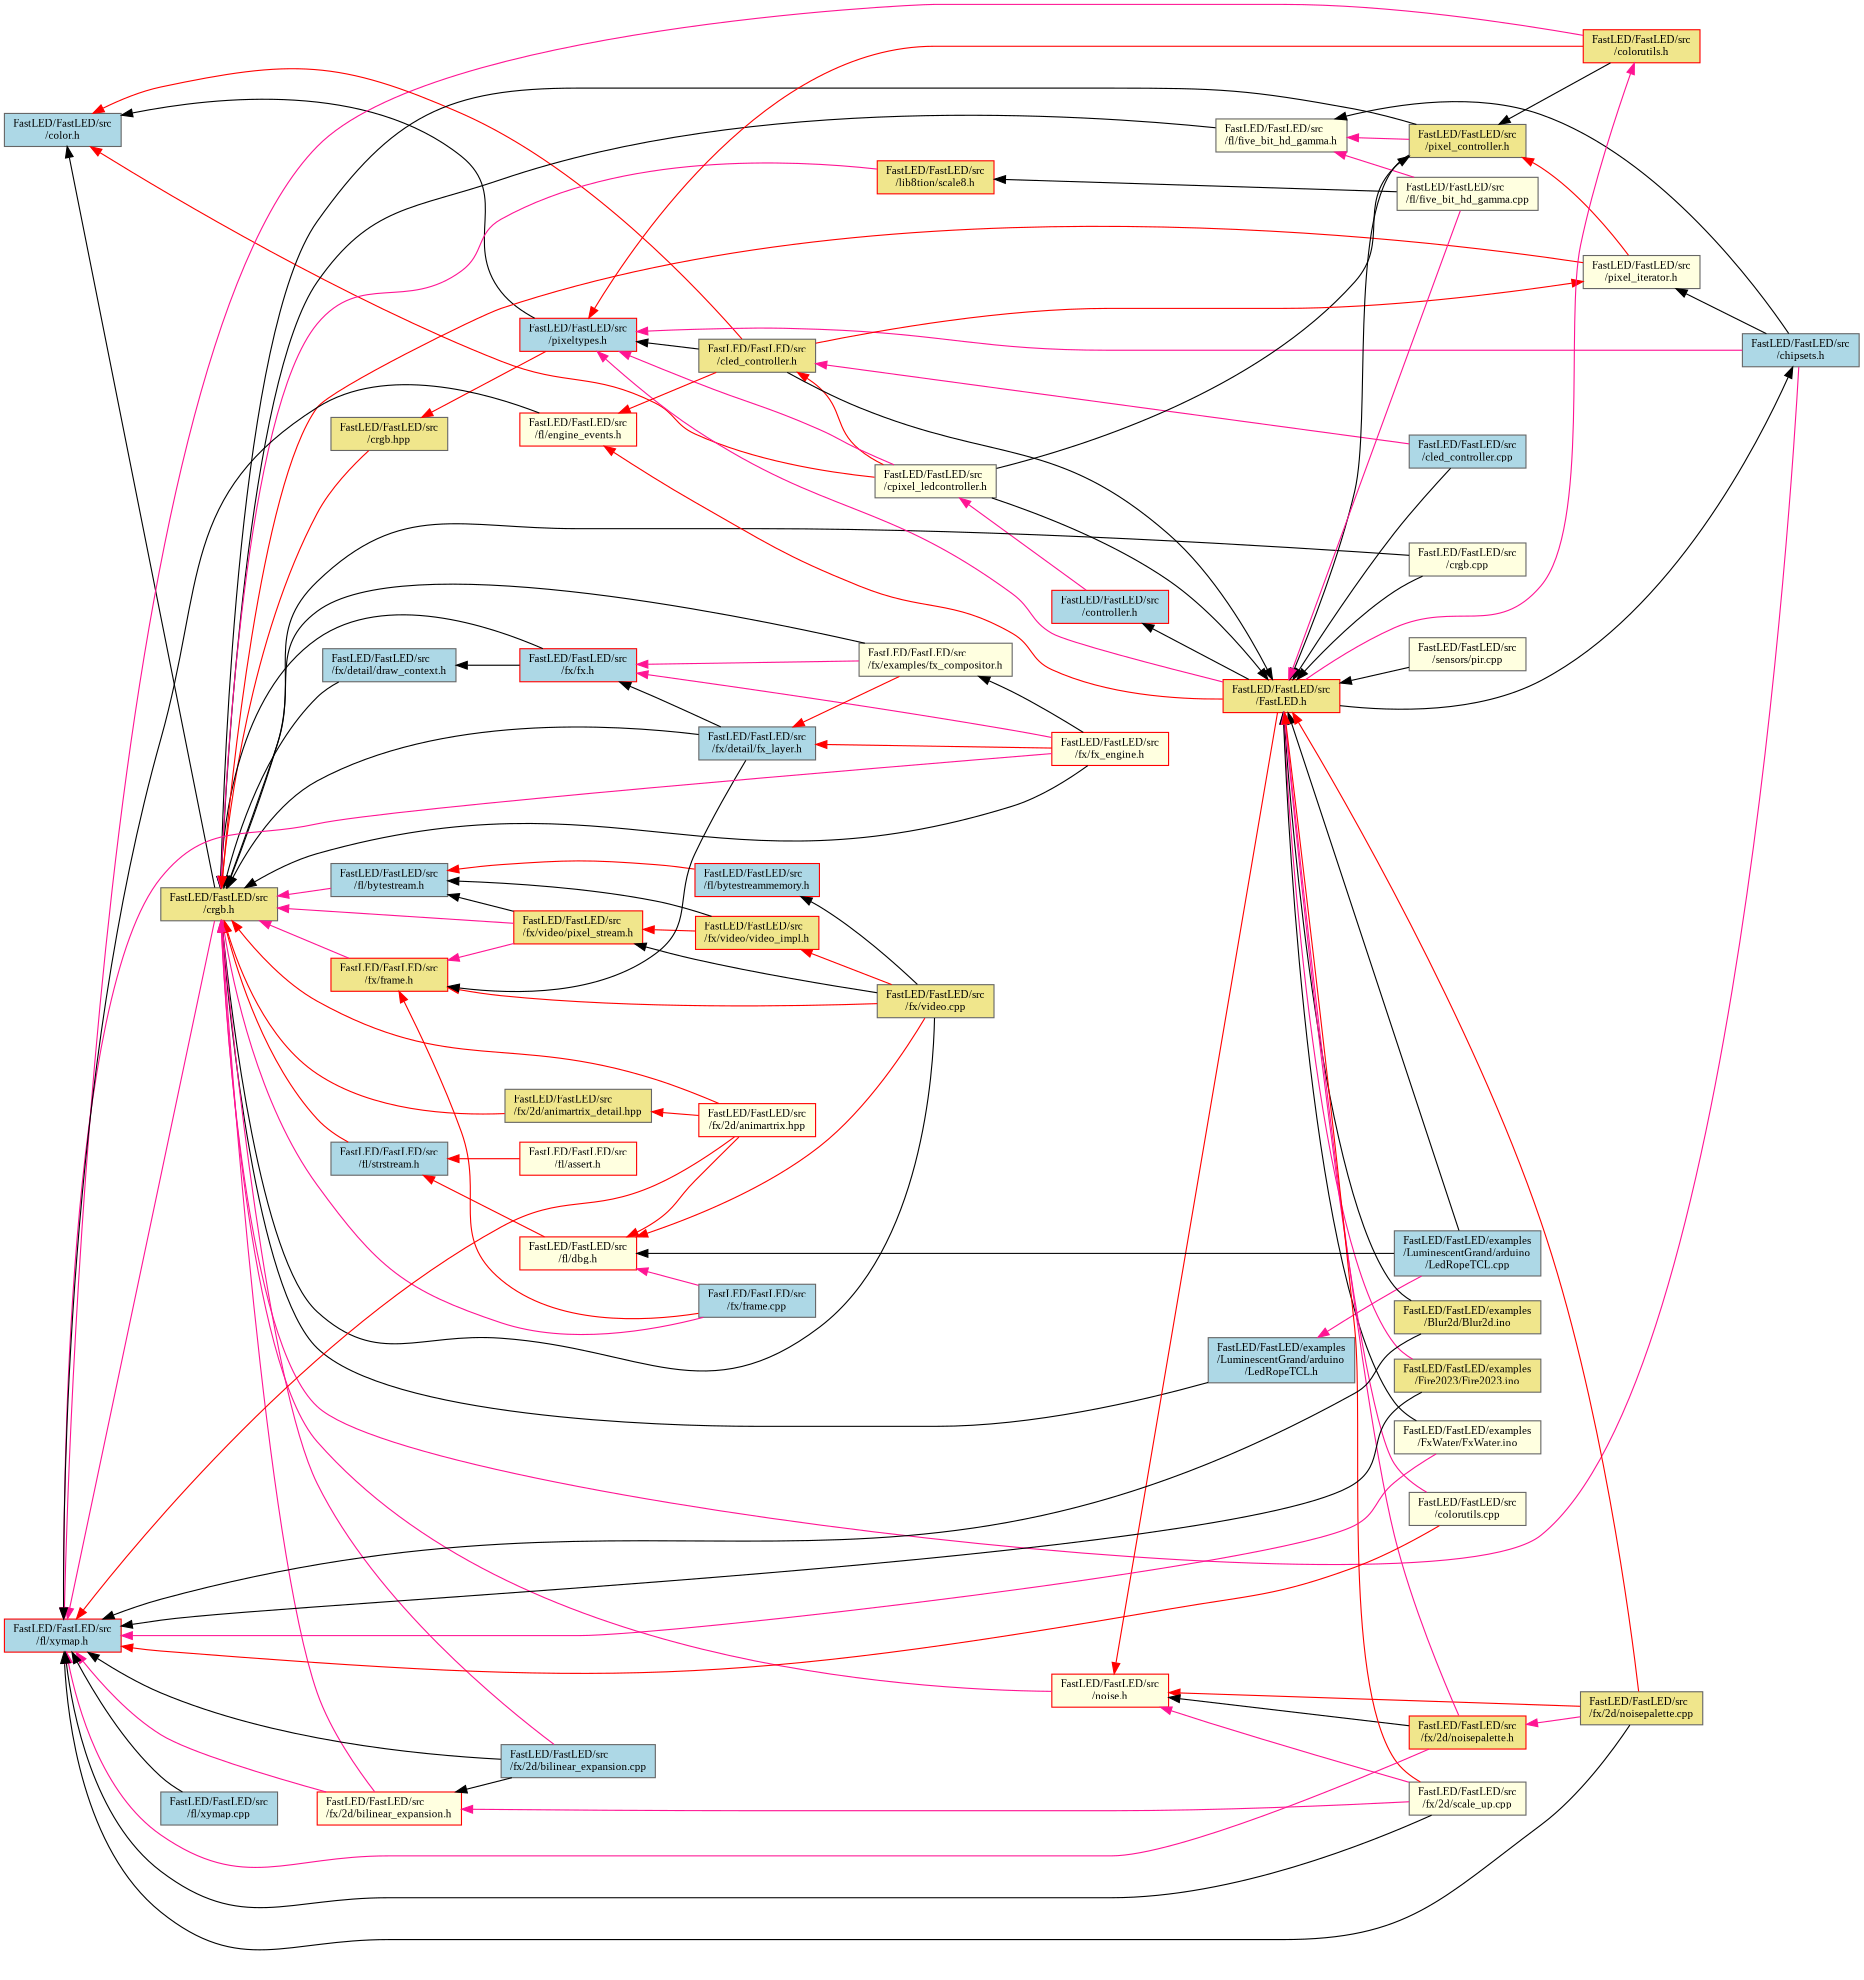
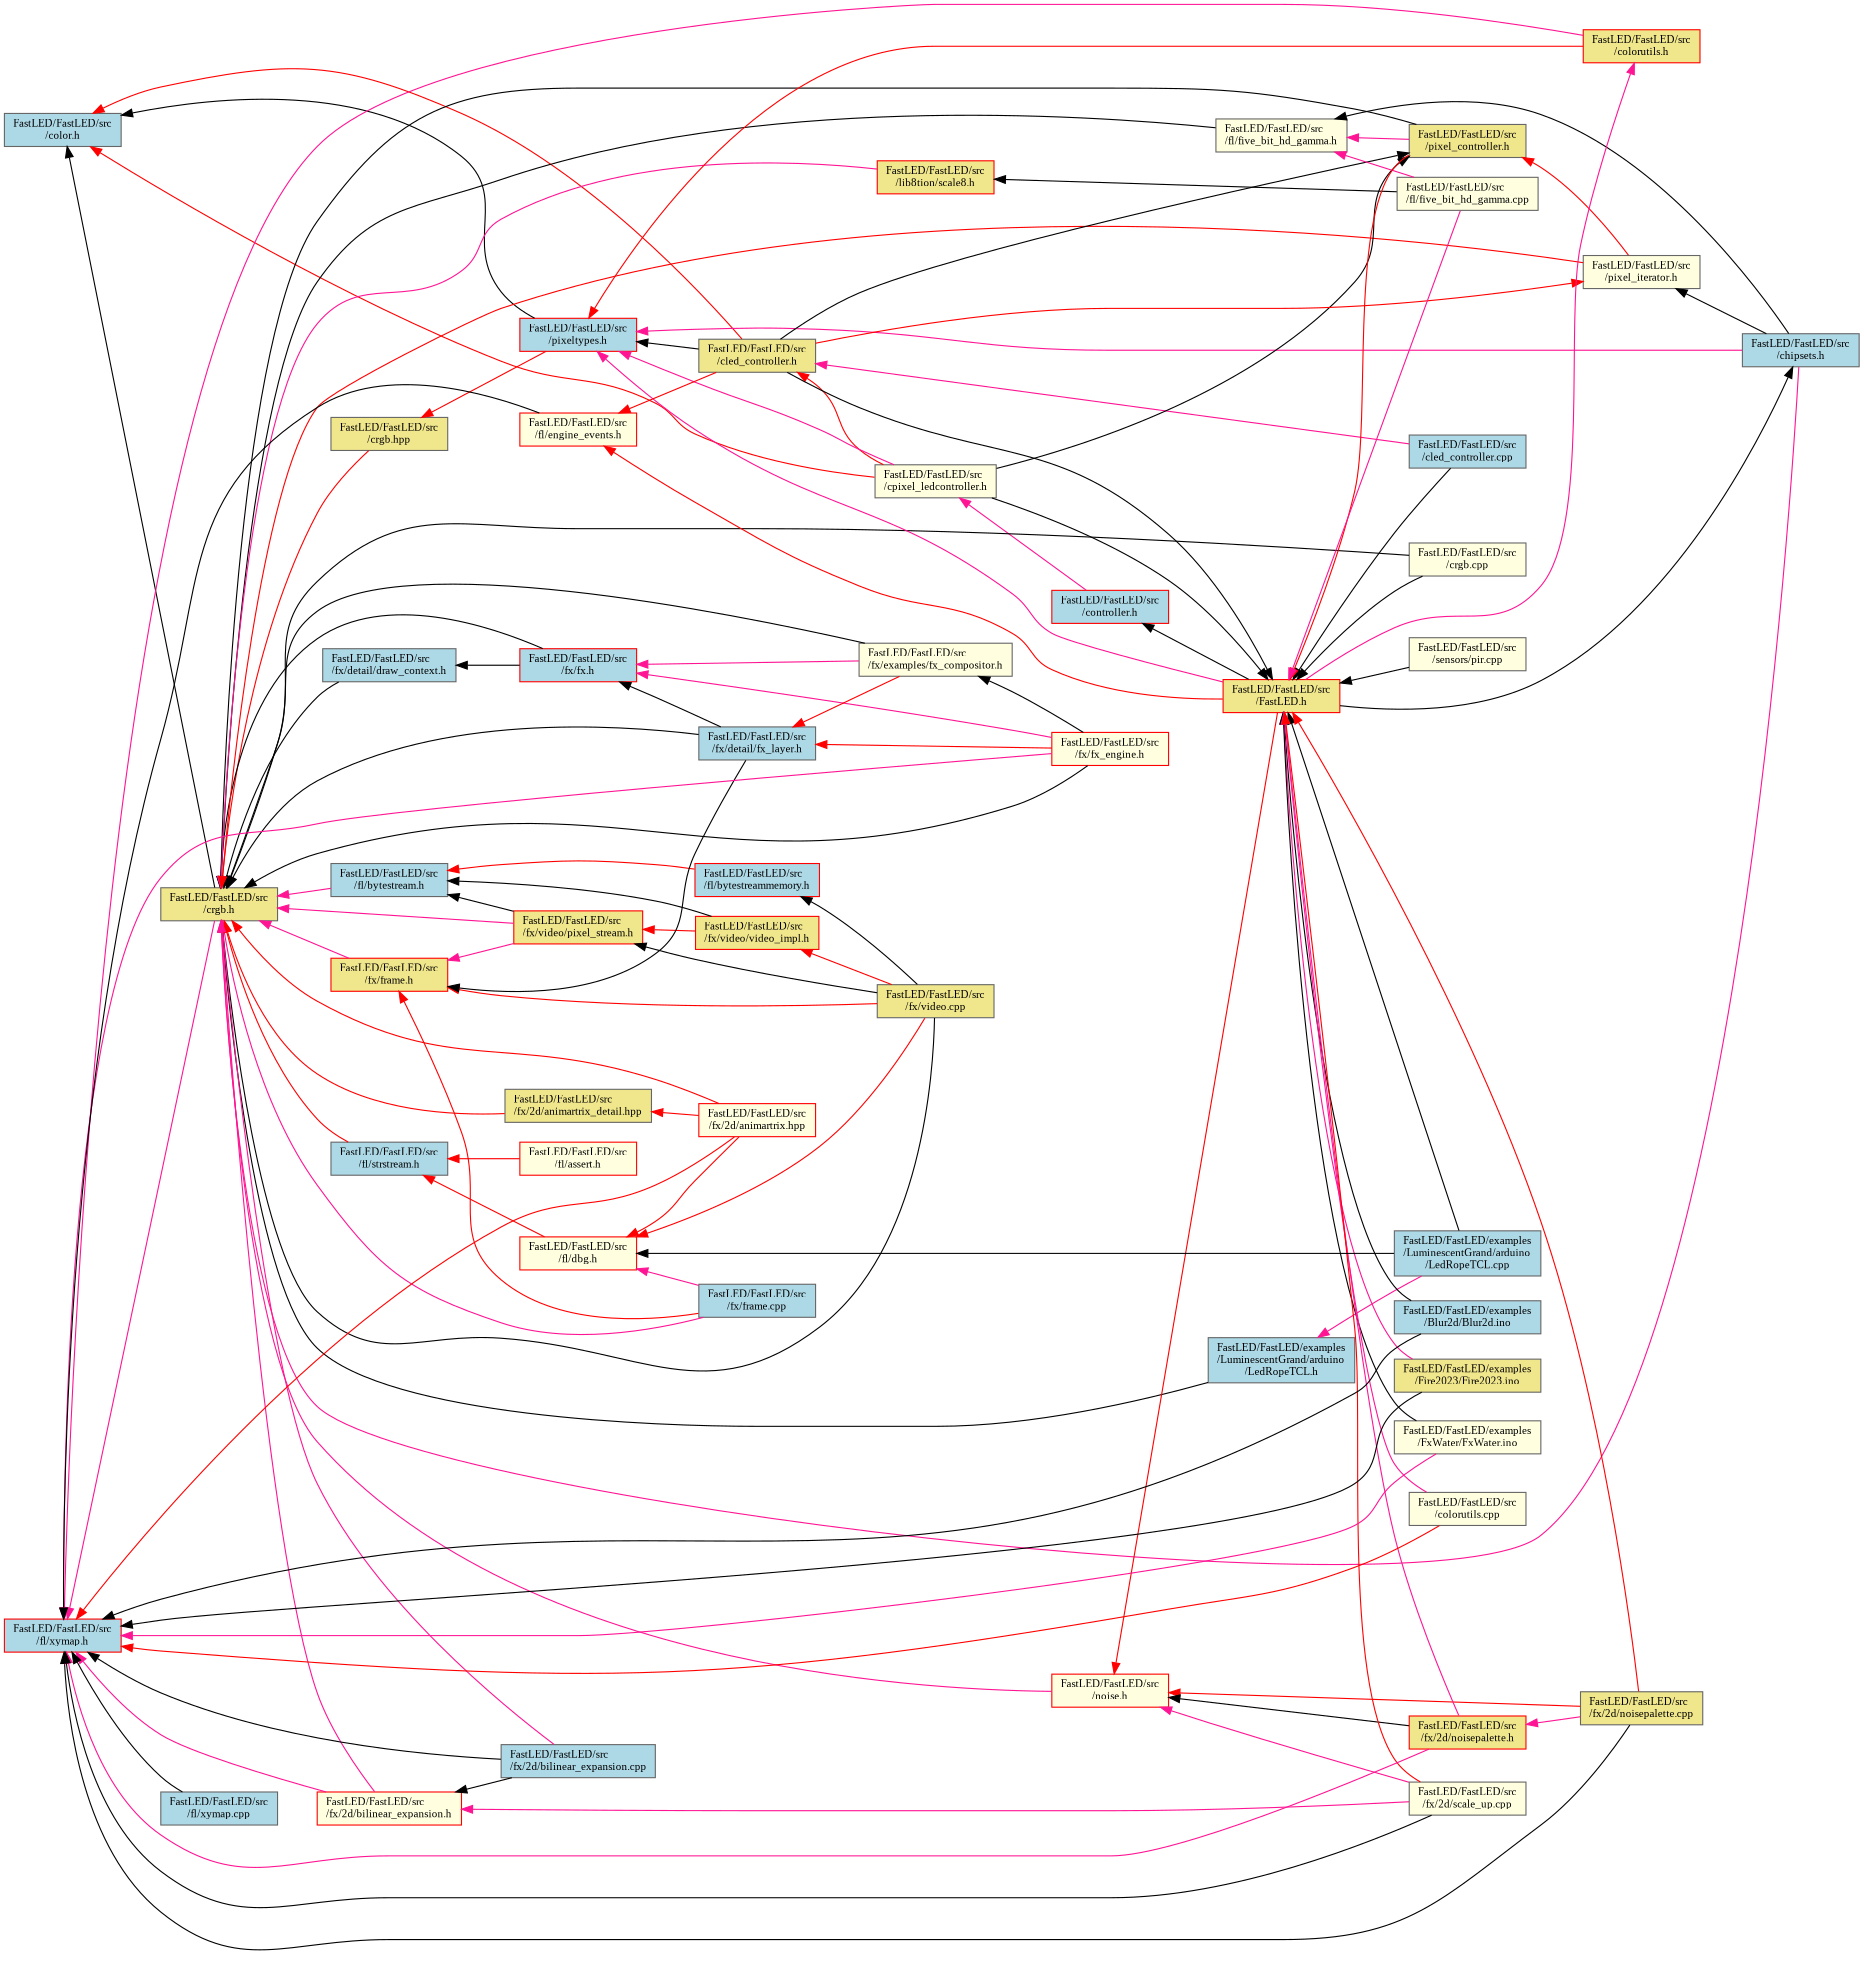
(1560, 91) -> (1113, 220)
(1362, 412) -> (1362, 412)
(1468, 1317) -> (1468, 1317)
